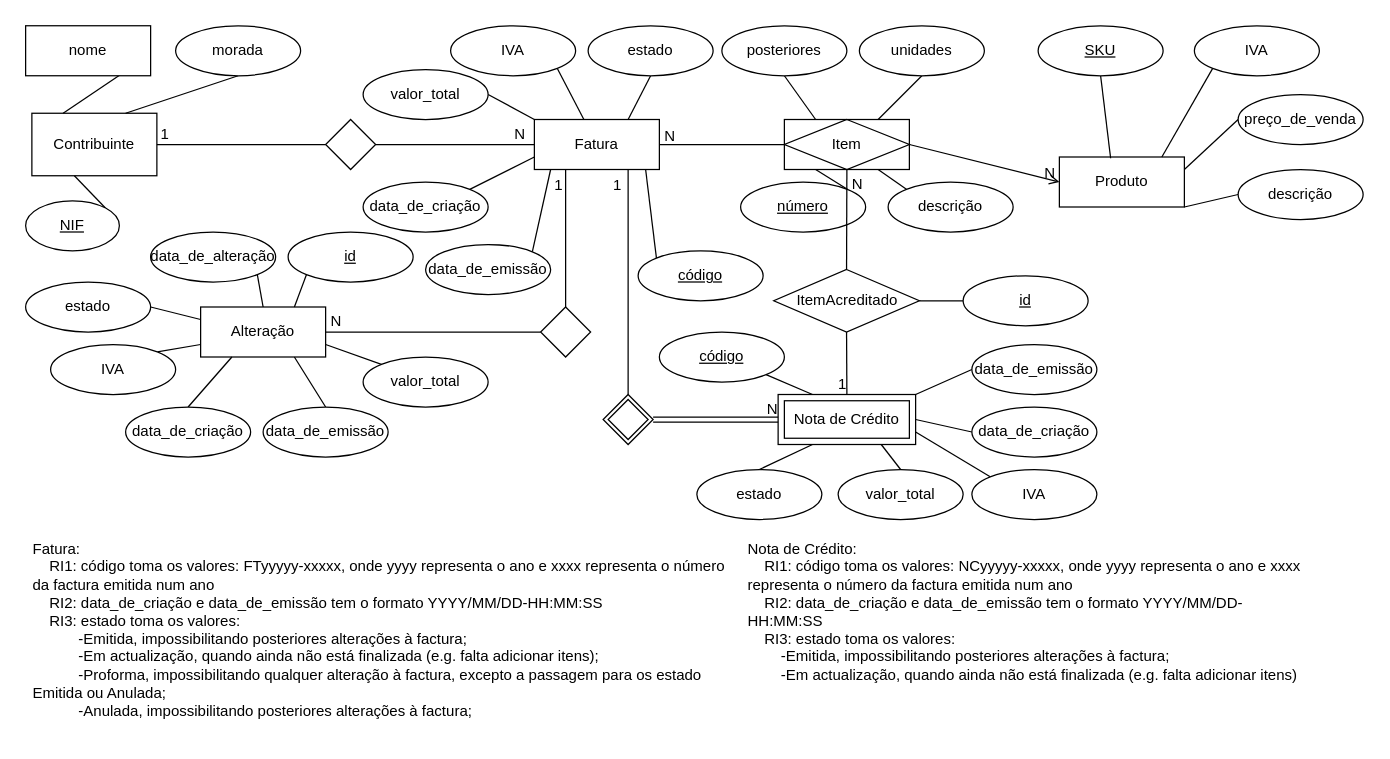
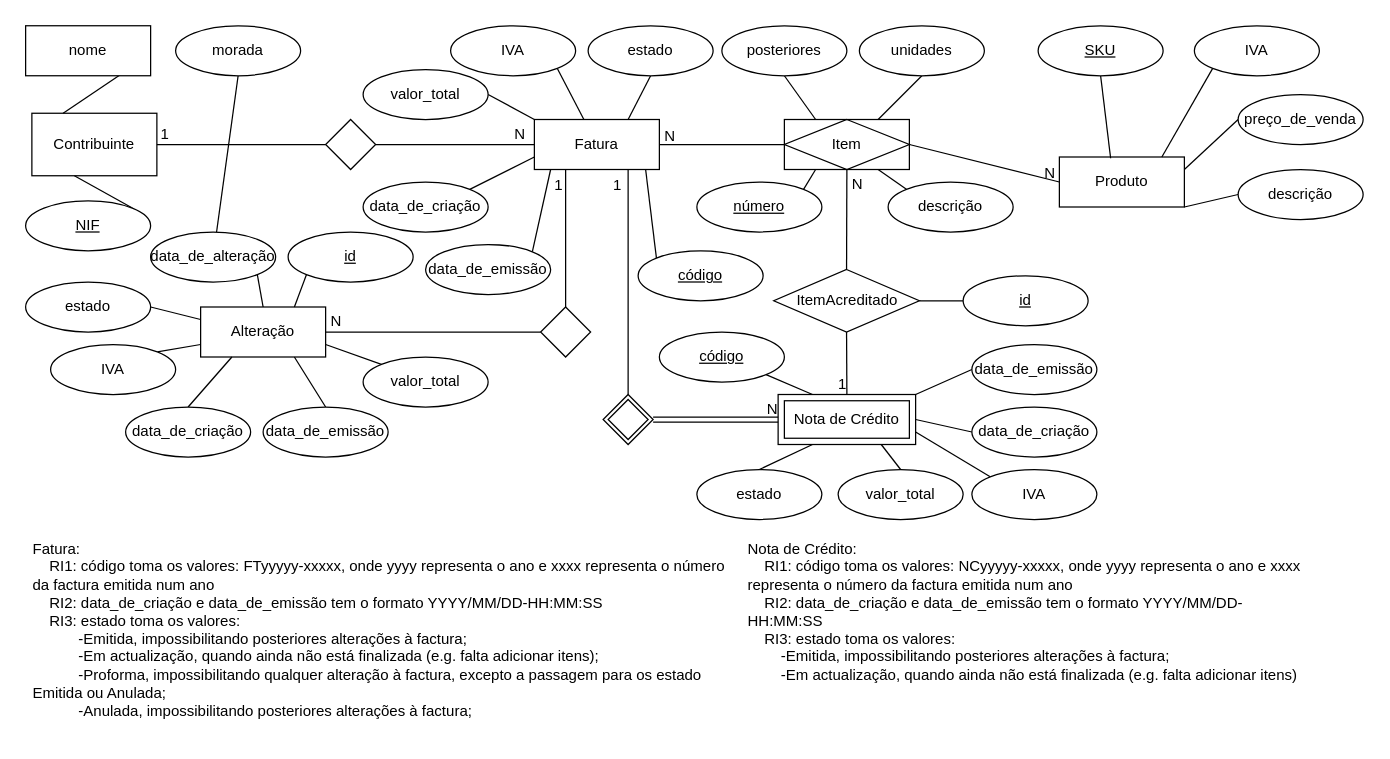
(182, 94) -> (227, 153)
(1054, 180) -> (1055, 181)
(803, 207) -> (759, 207)
(73, 226) -> (88, 226)
